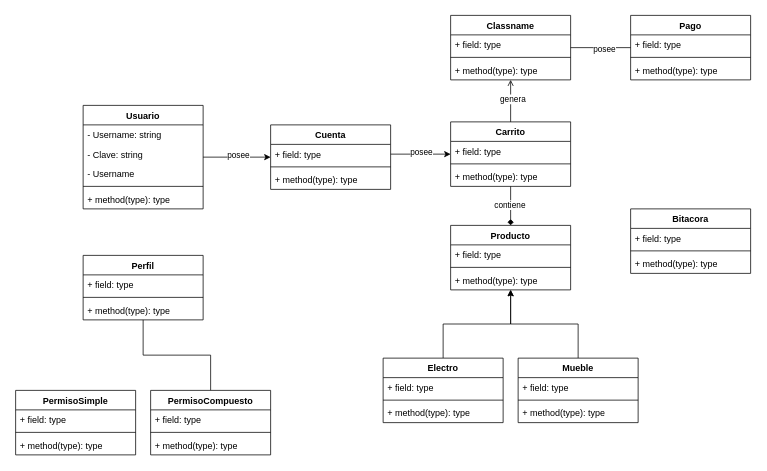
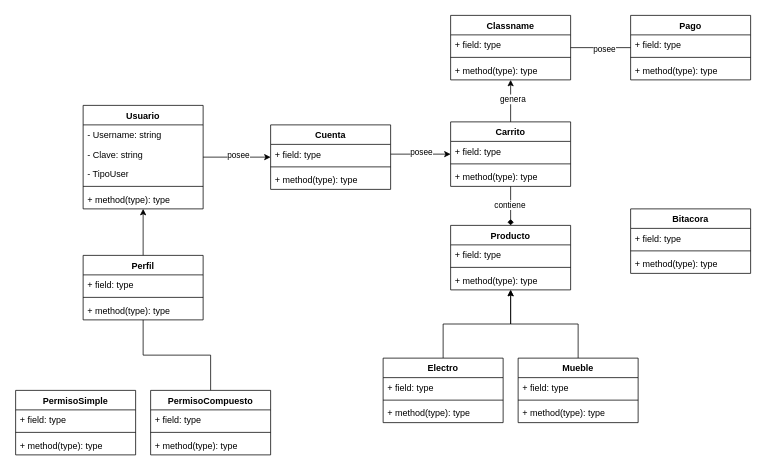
(510, 85) -> (510, 86)
(111, 175) -> (110, 175)
none -> (143, 215)
